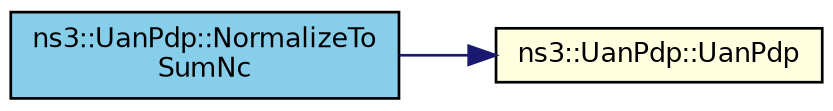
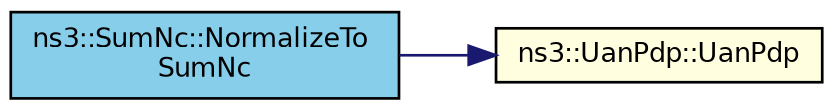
(205, 55) -> (205, 55)
